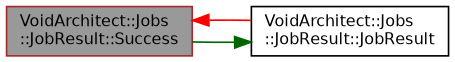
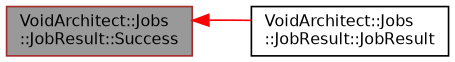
(214, 42) -> none
